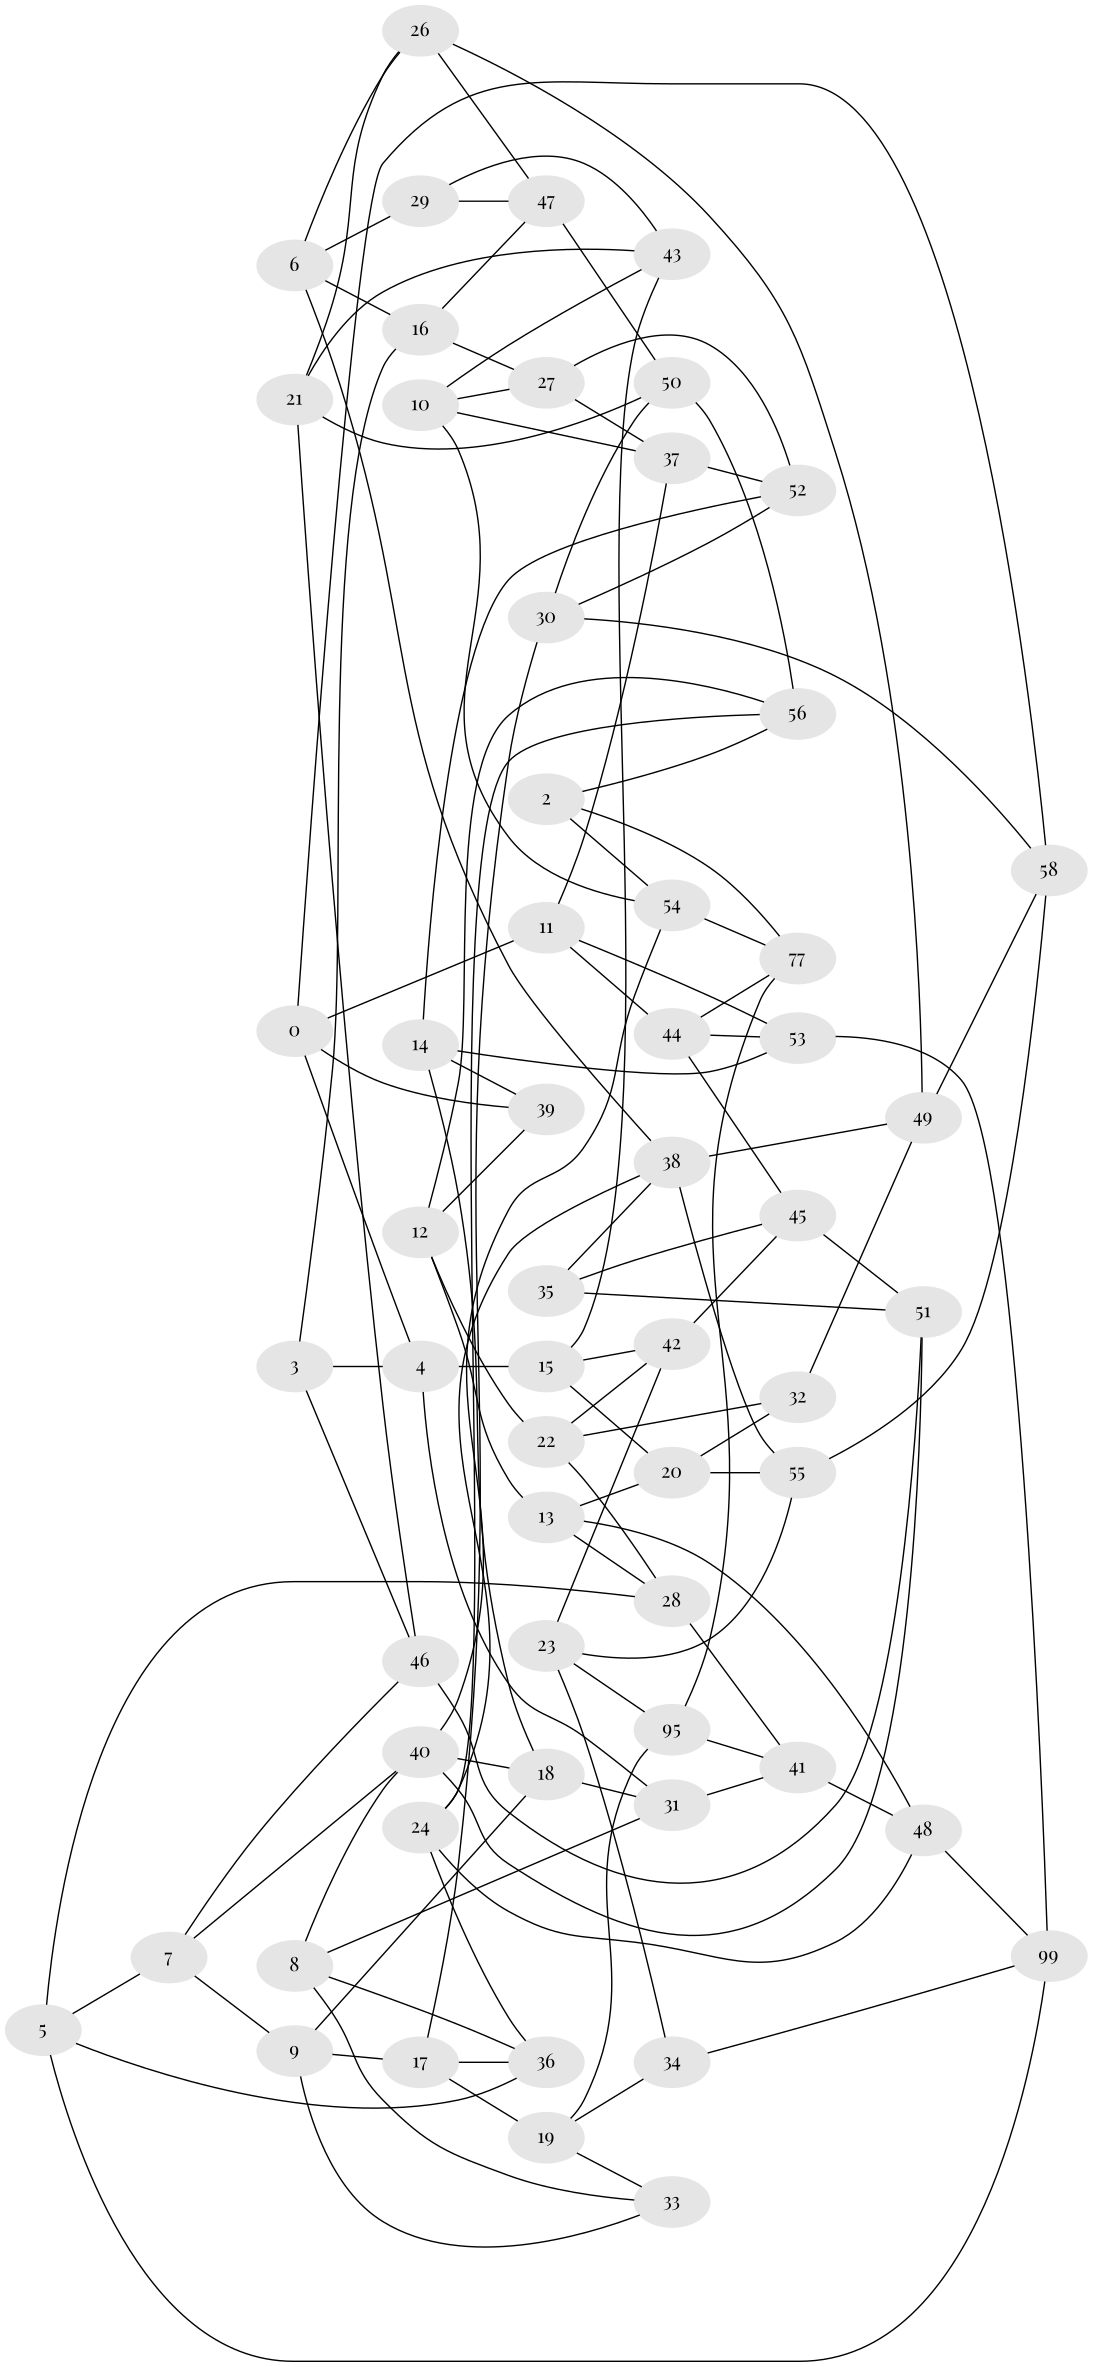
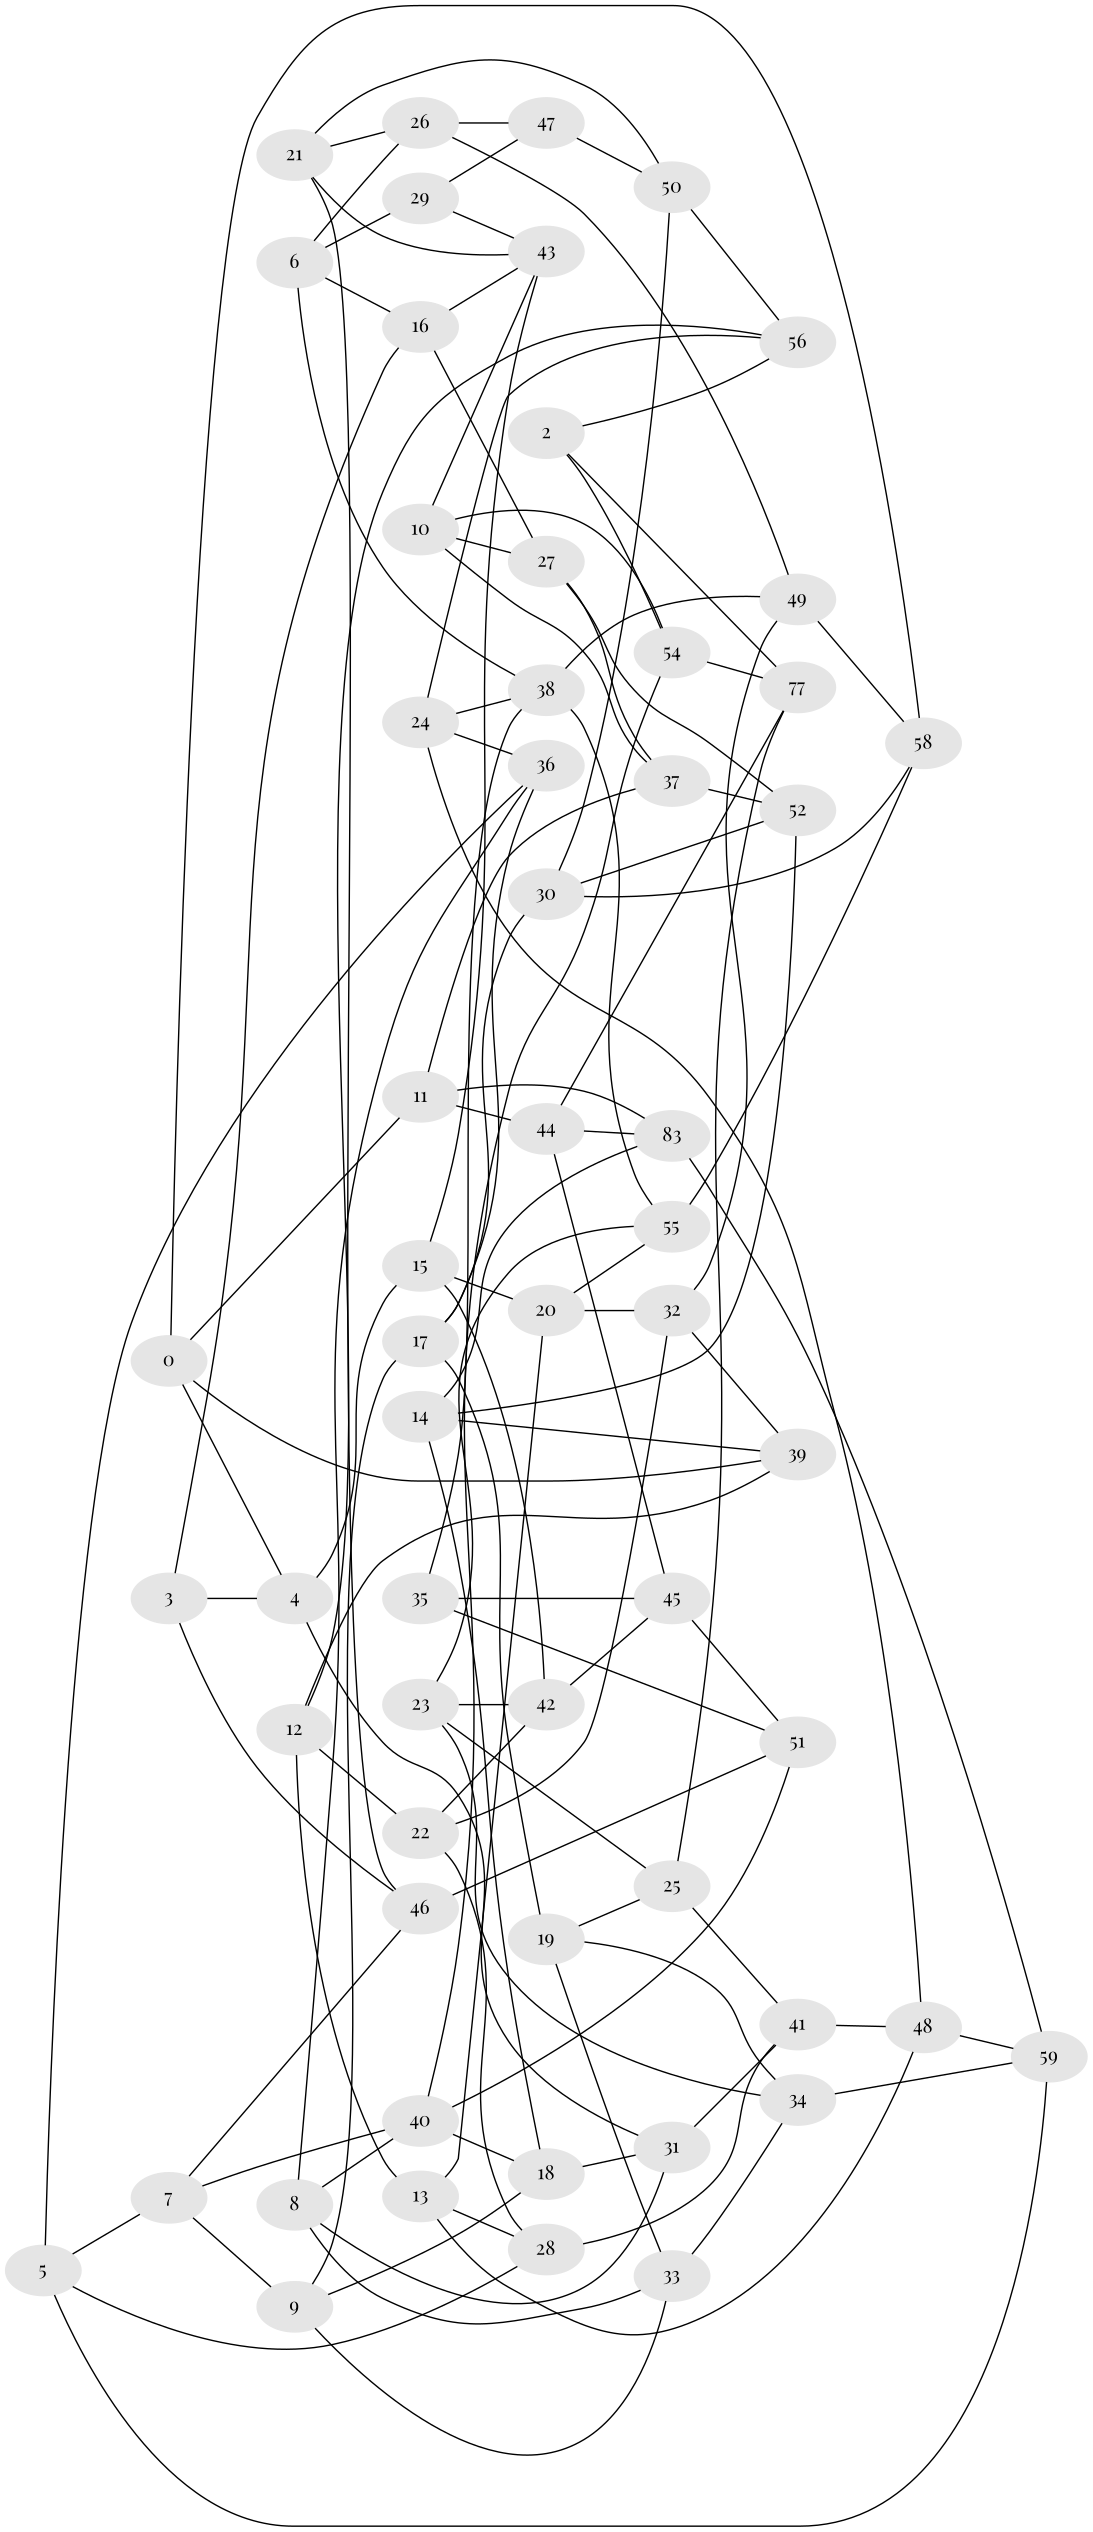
(482, 267) -> (483, 289)
(798, 1038) -> (672, 1136)
none -> (735, 1383)
(672, 1730) -> (672, 1886)
(1049, 1956) -> (1049, 2057)
none -> (739, 2190)
